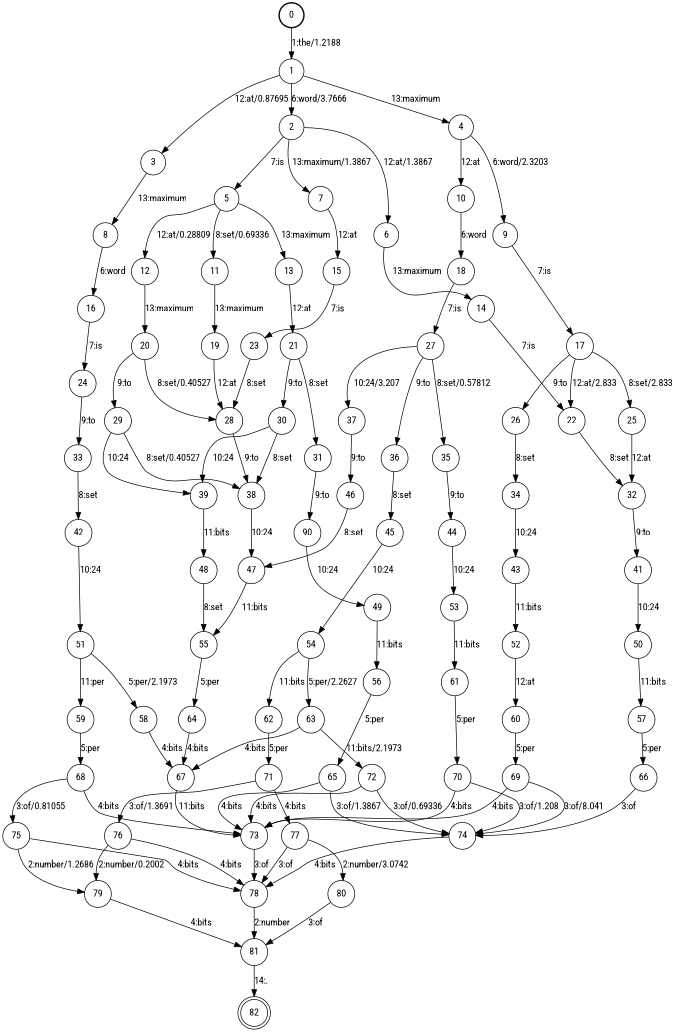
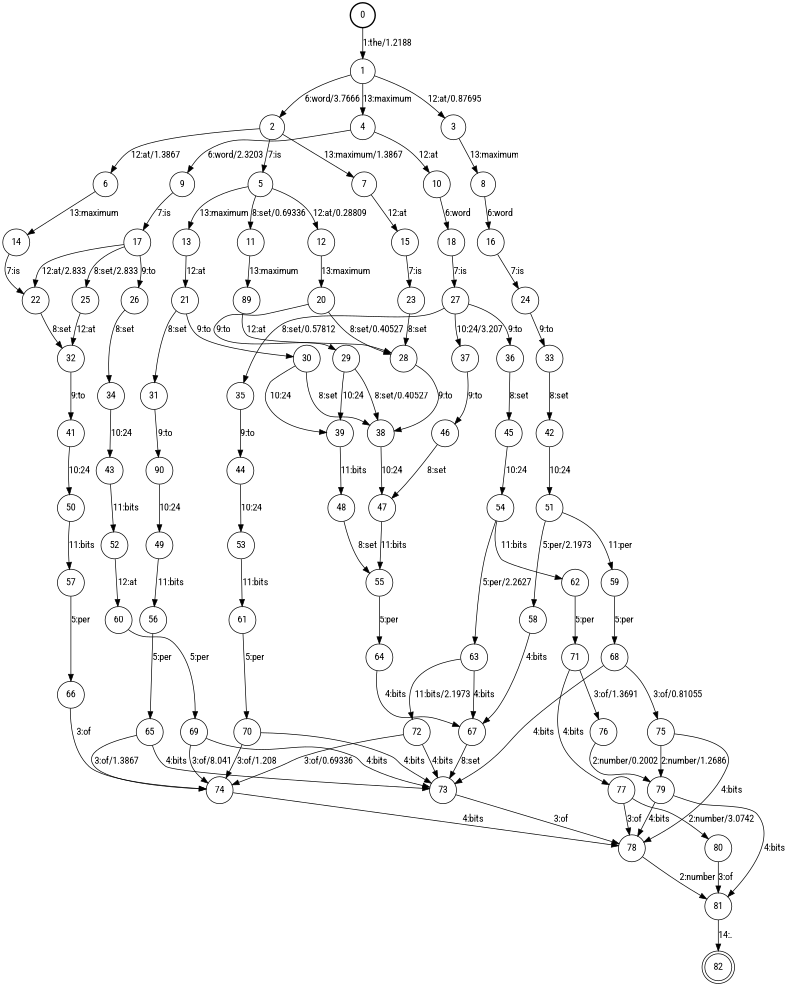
(215, 346) -> (247, 300)
(192, 807) -> (471, 761)
(187, 854) -> (648, 816)
